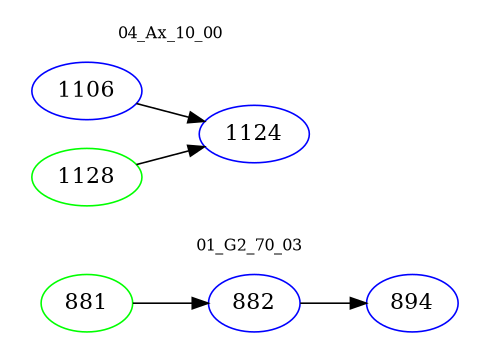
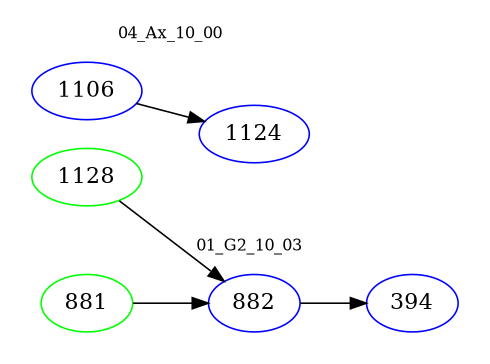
(163, 158) -> (172, 241)
(250, 247) -> (250, 247)
(412, 303) -> (412, 303)
